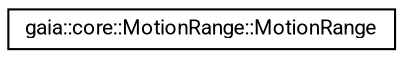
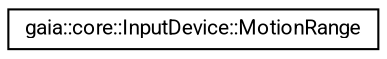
(202, 29) -> (193, 29)
